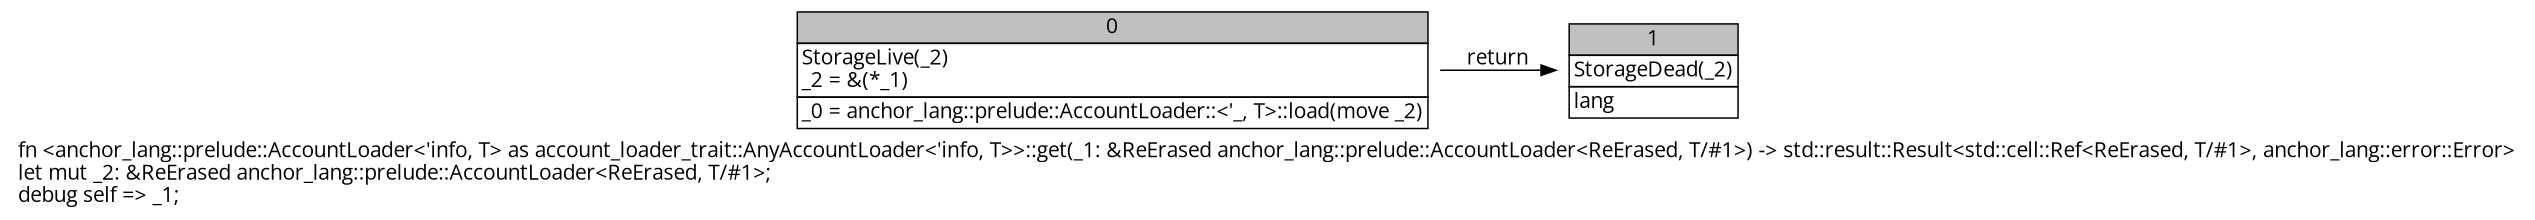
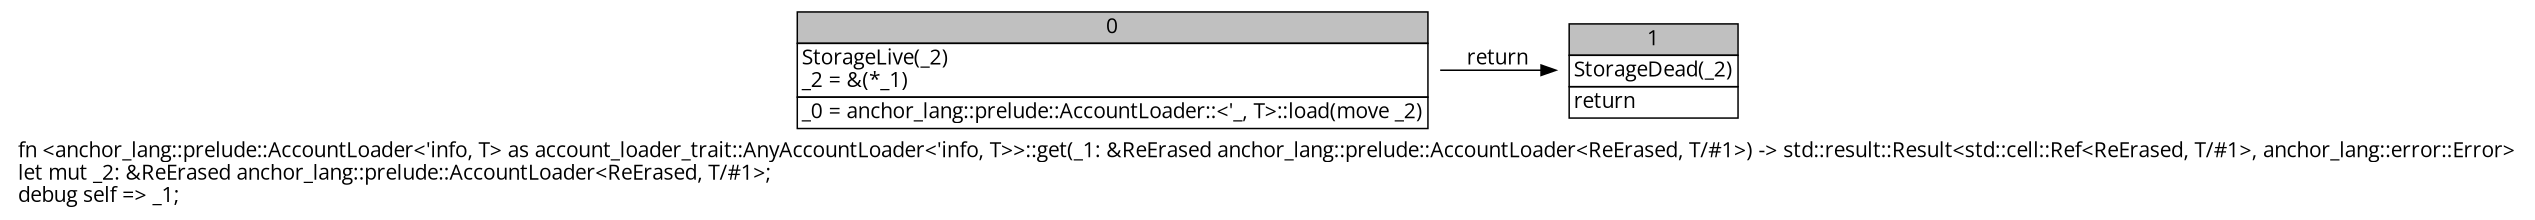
(1595, 102) -> (1605, 102)
